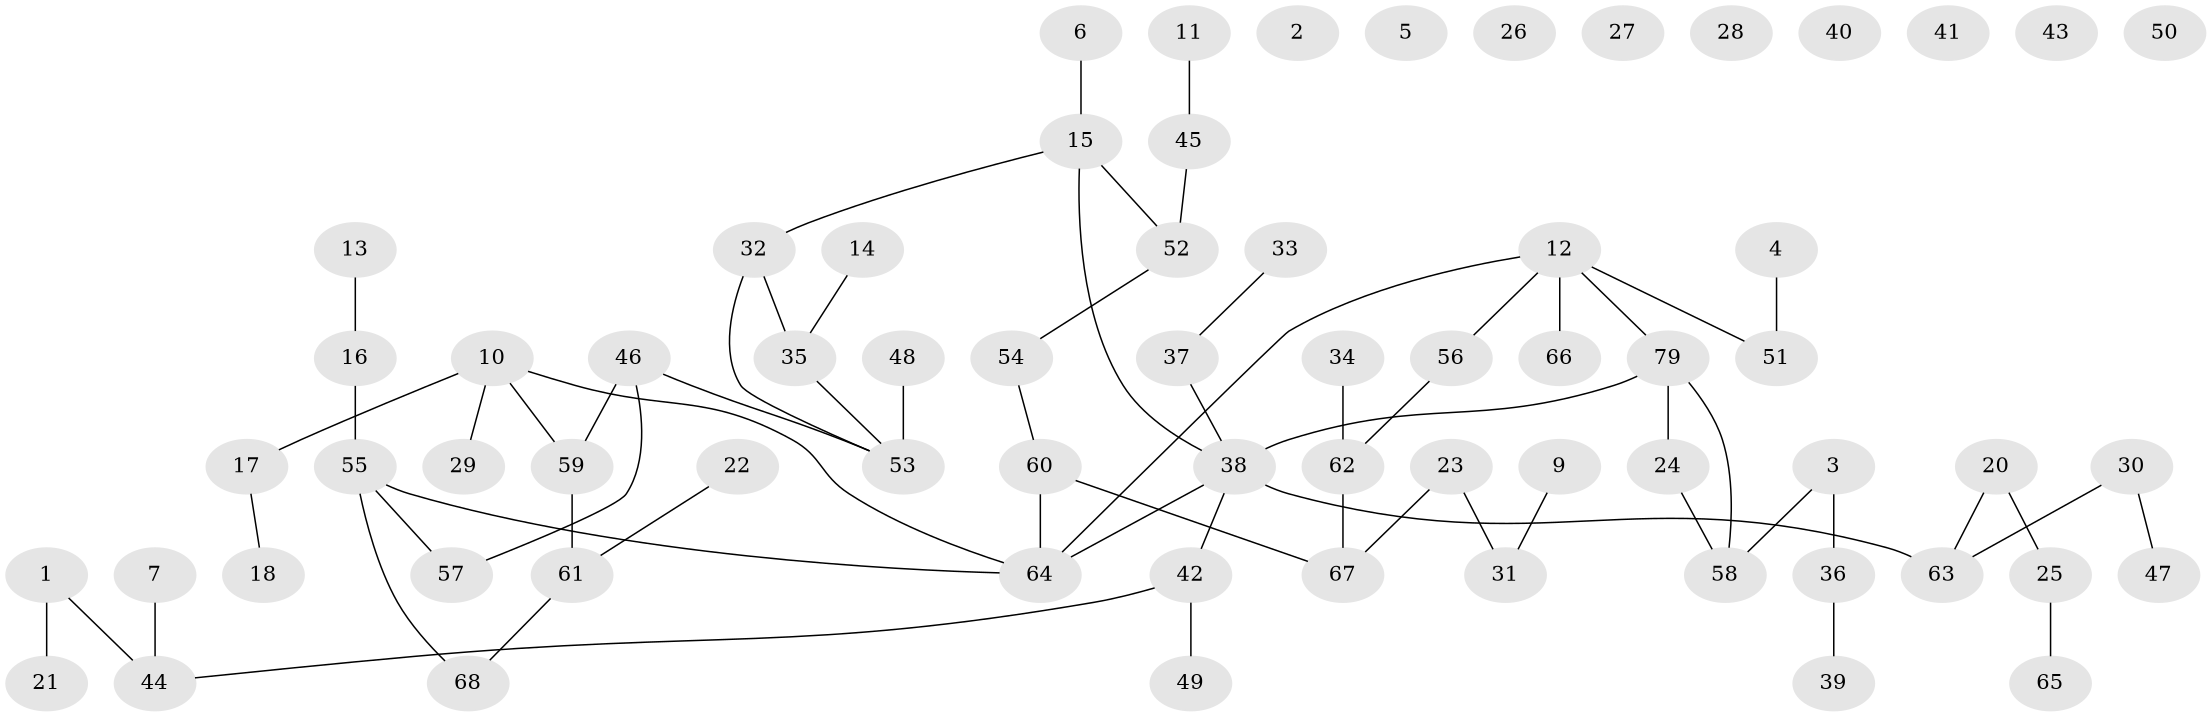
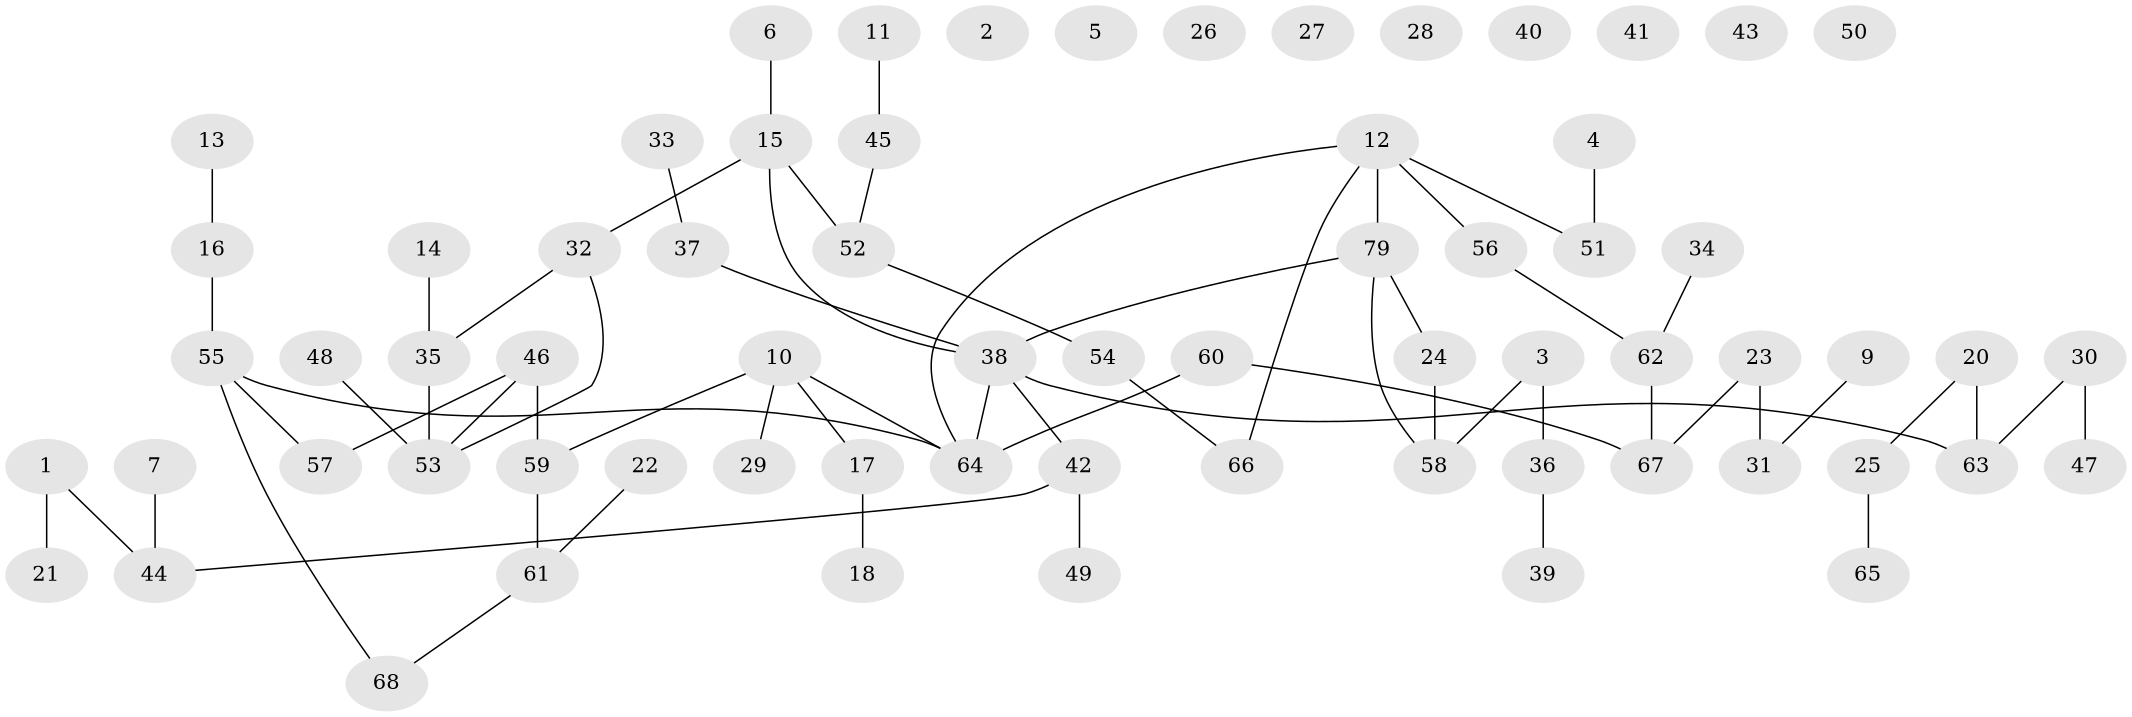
(1026, 413) -> (1186, 422)
